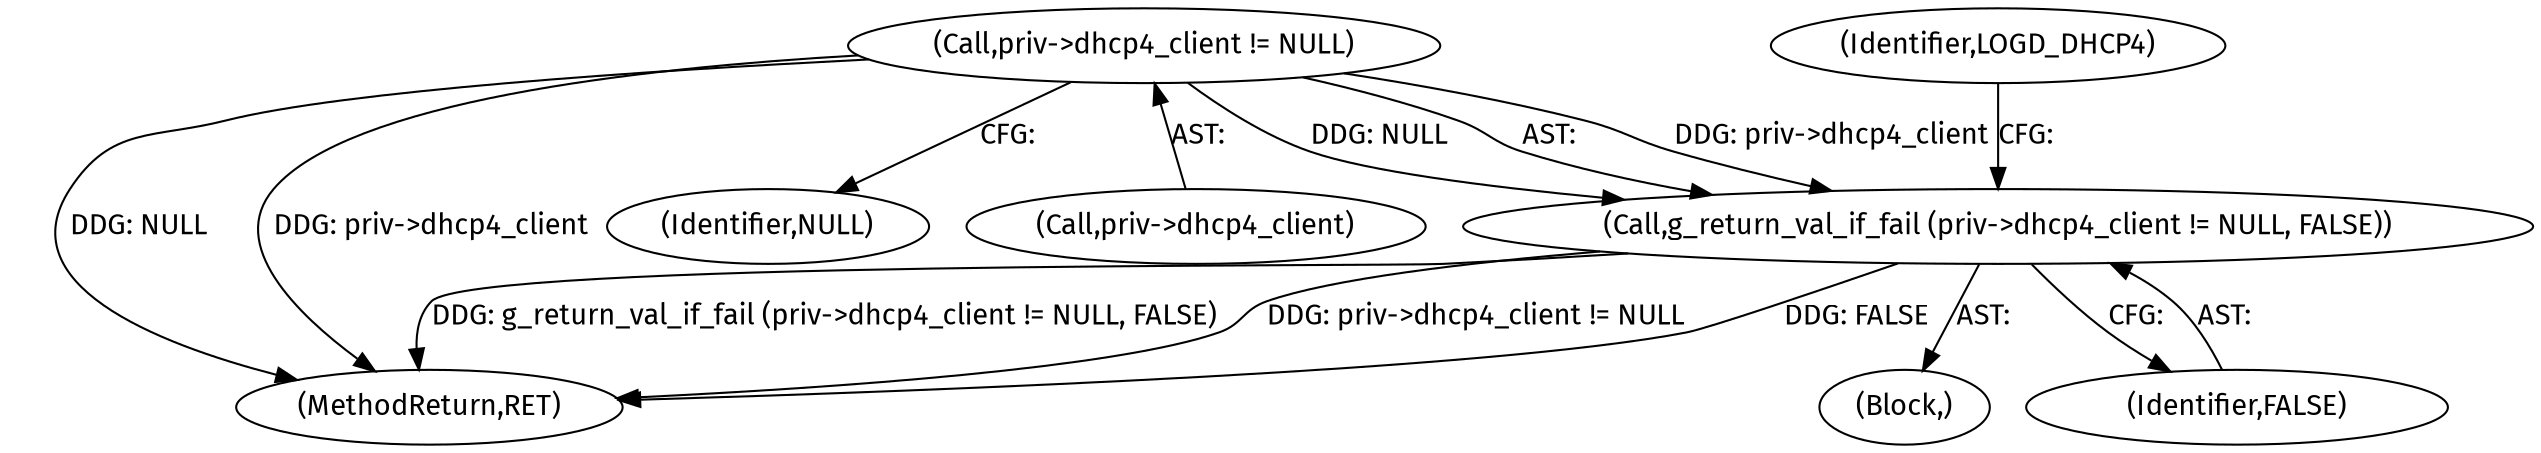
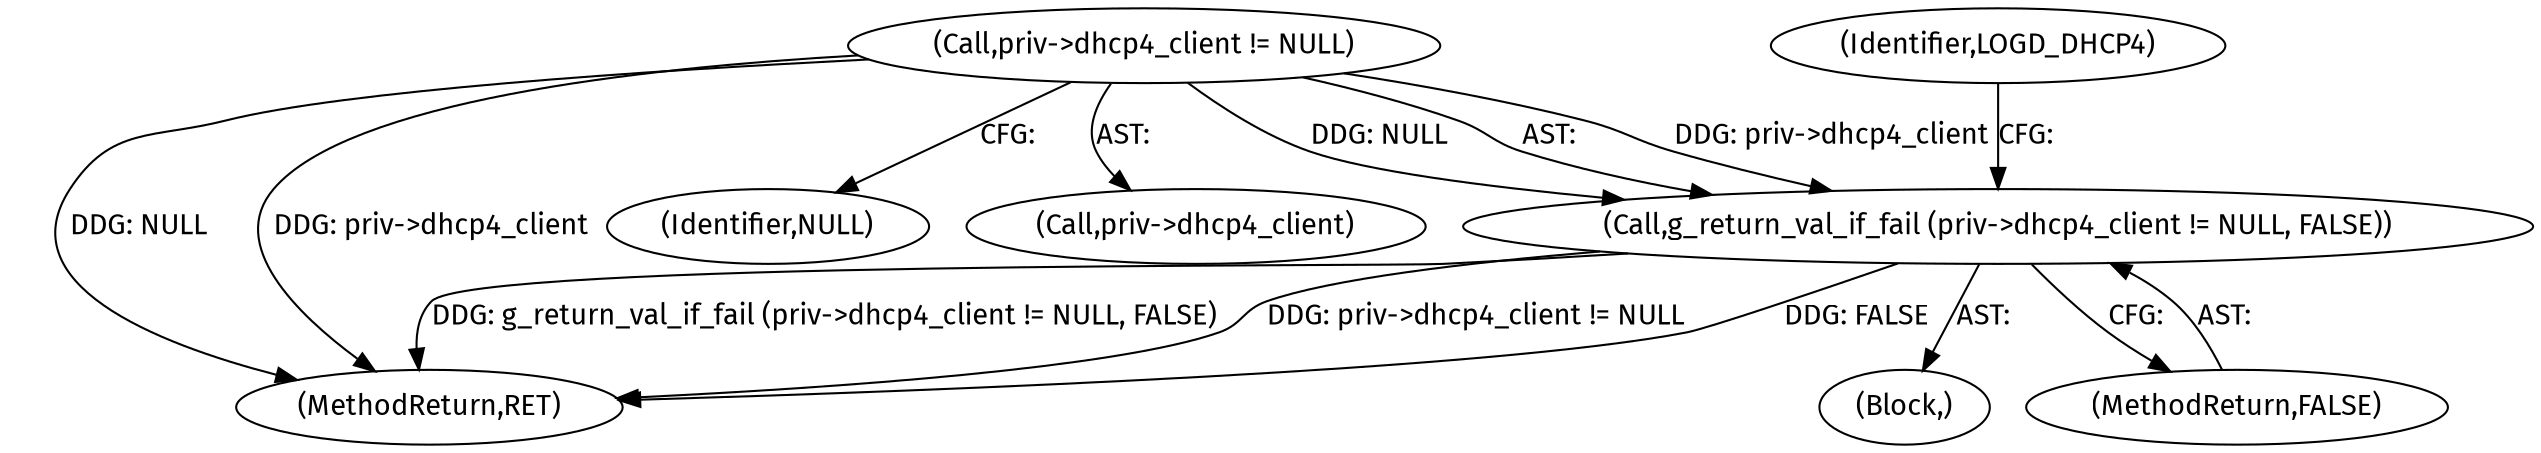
(1173, 146) -> (1092, 131)
(2237, 407) -> (2237, 407)
